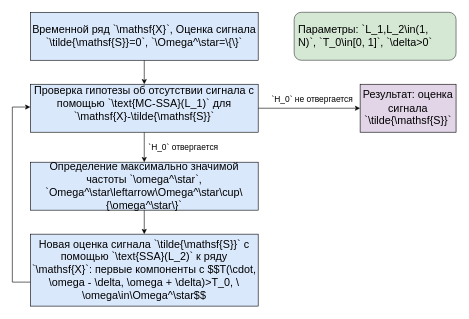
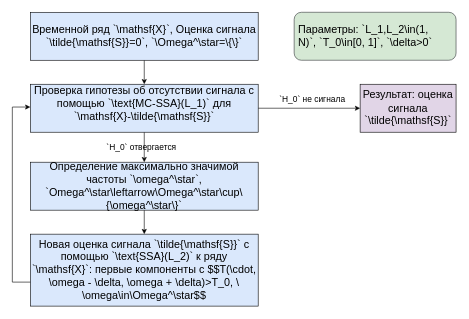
(313, 99) -> (313, 99)
(183, 147) -> (141, 147)
